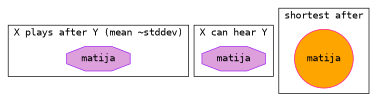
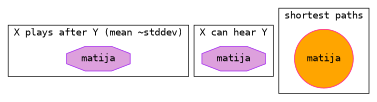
(324, 16) -> (324, 16)
